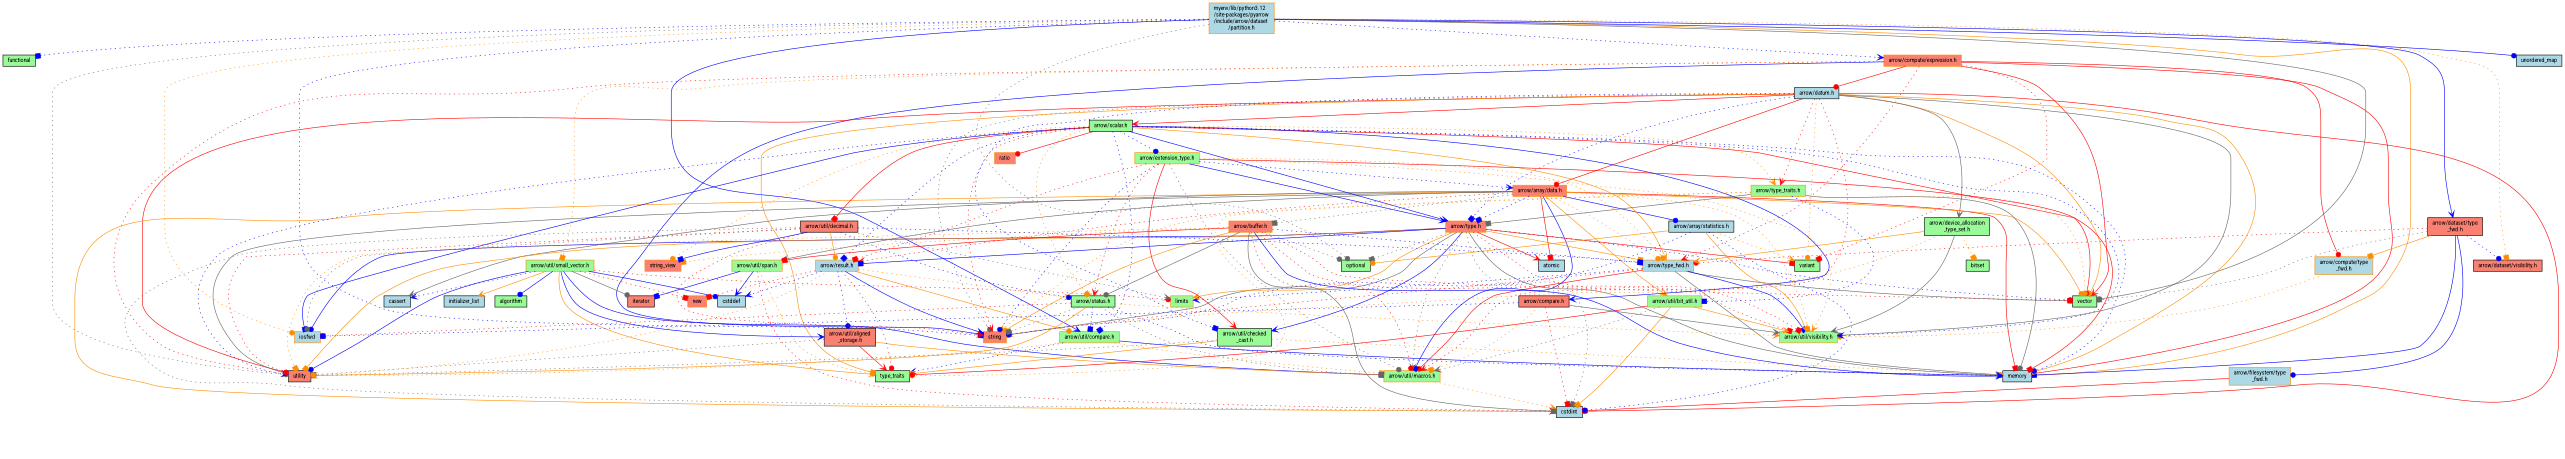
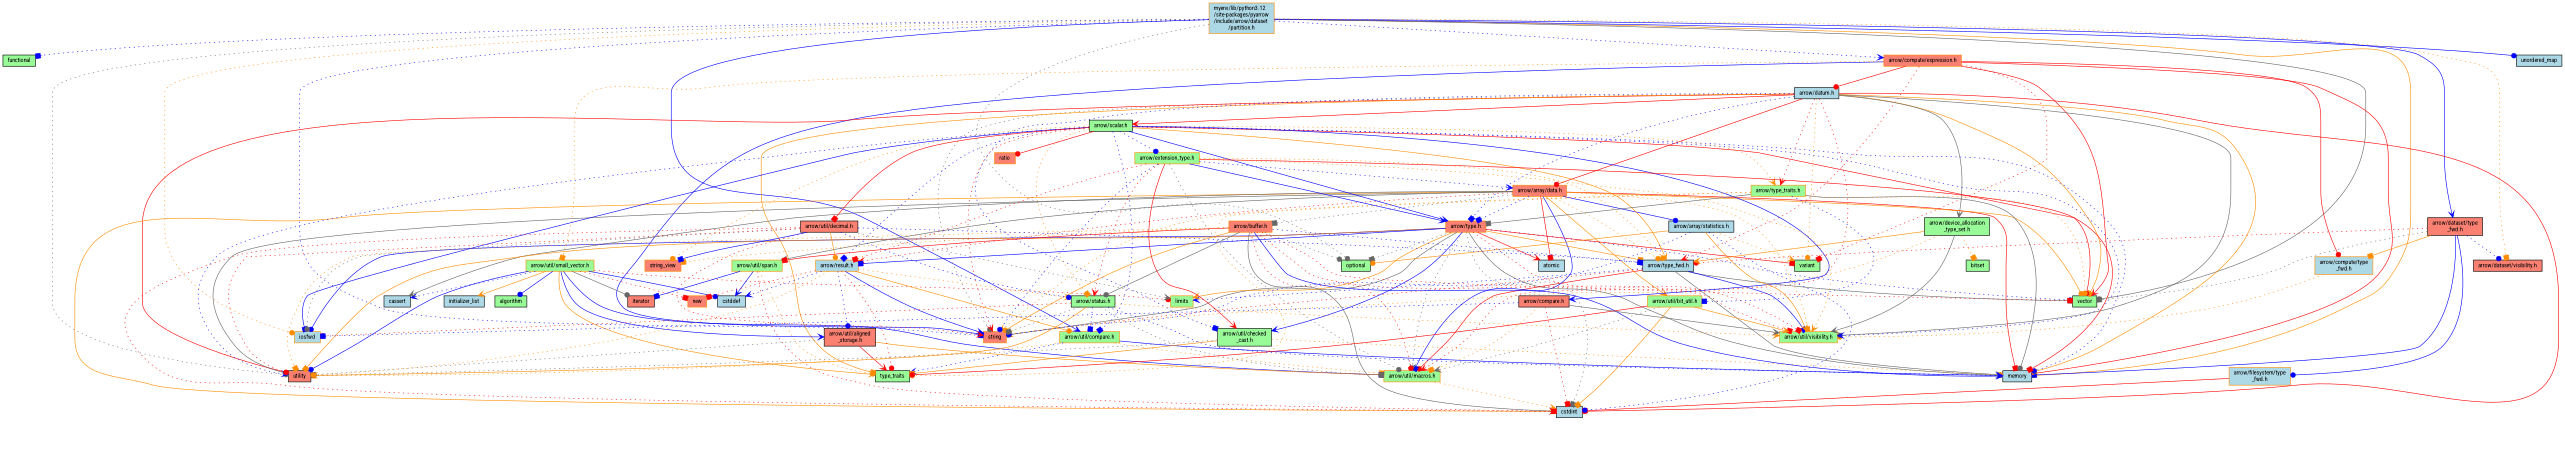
(745, 79) -> none
(1668, 266) -> (1668, 266)
(473, 395) -> (473, 395)
